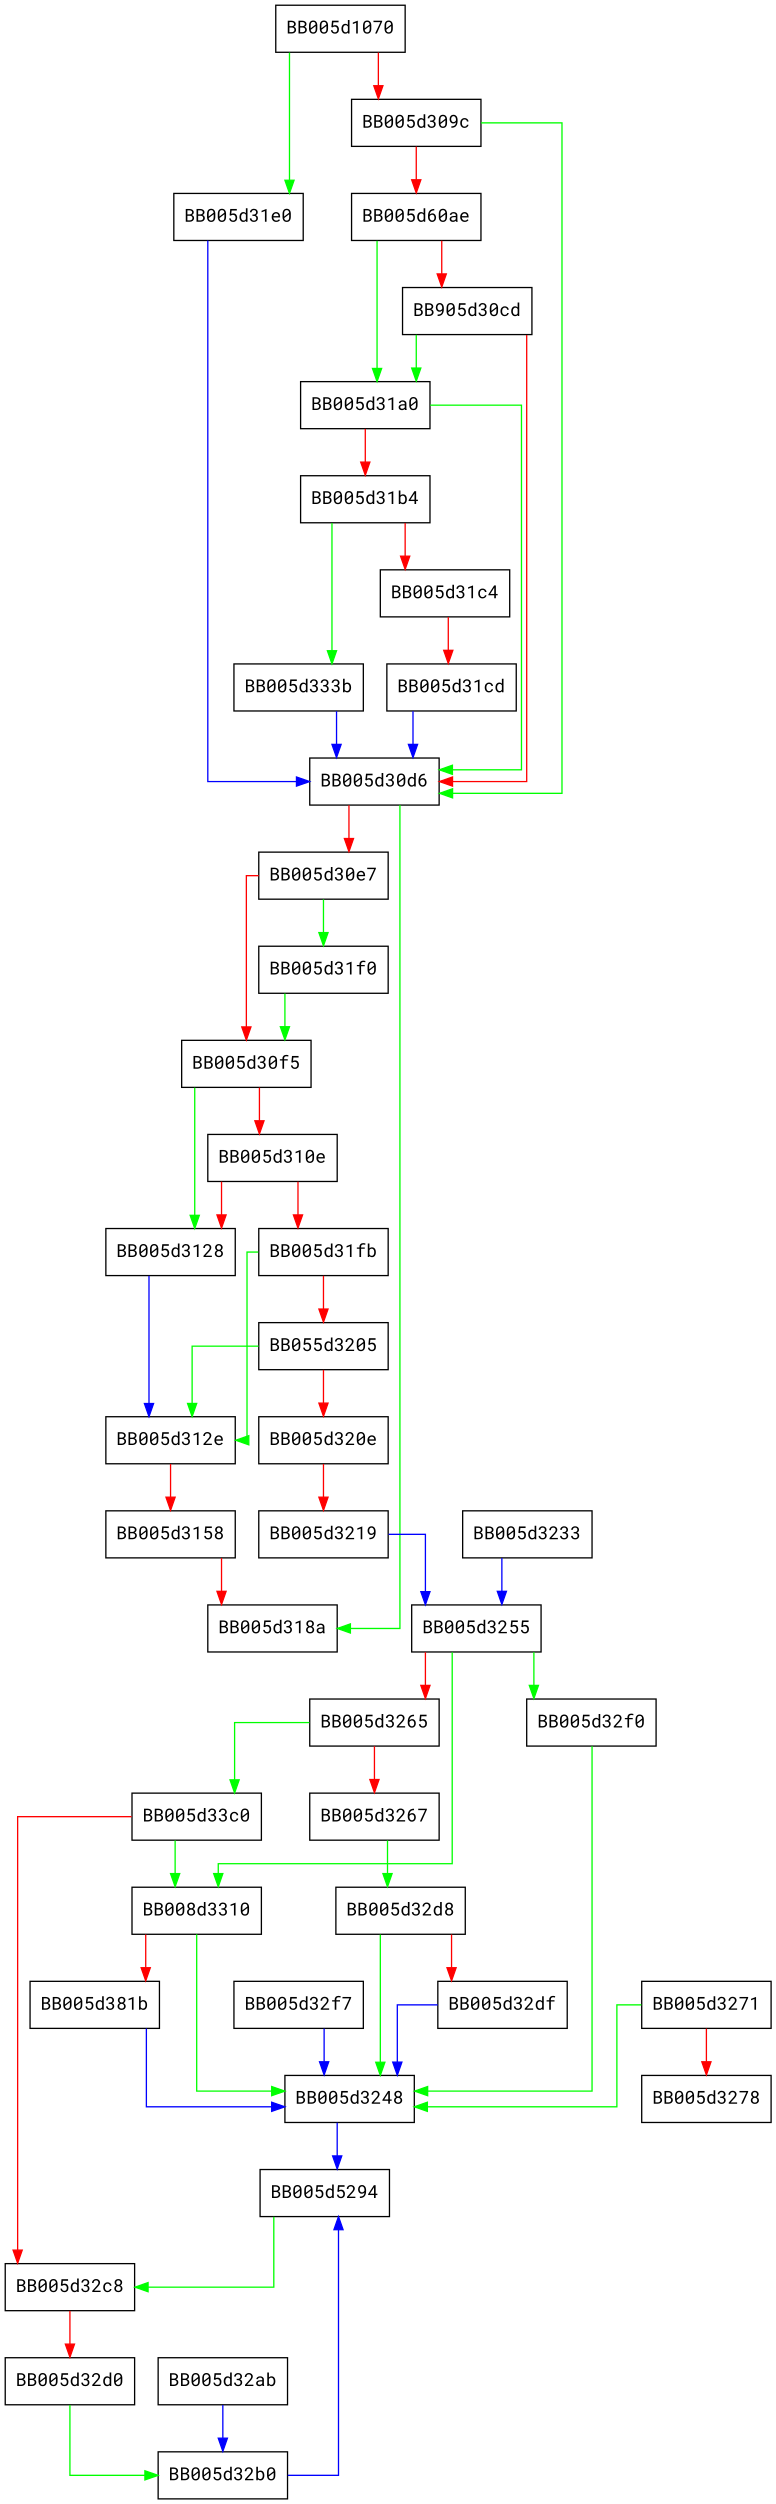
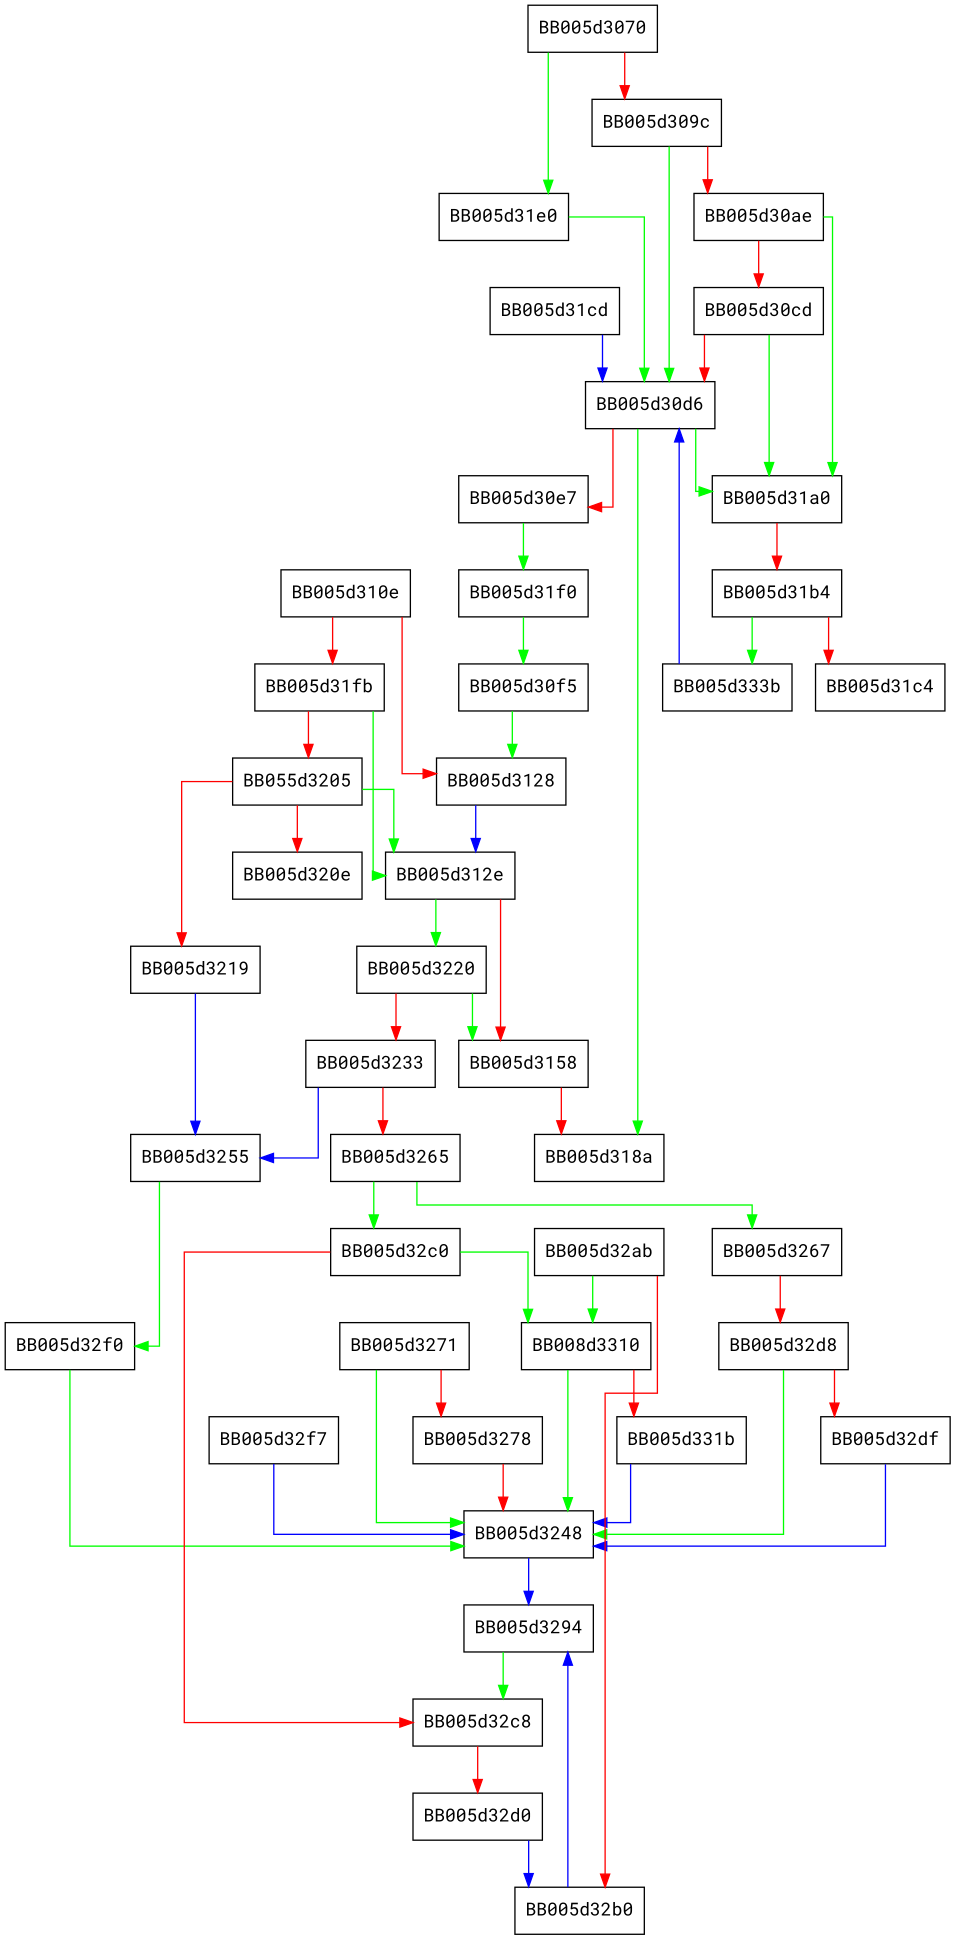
(340, 29) -> (593, 29)
(416, 217) -> (759, 217)
(467, 311) -> (759, 311)
(208, 555) -> (644, 255)
(521, 576) -> (696, 462)
(448, 634) -> none
(246, 945) -> none
none -> (421, 970)
(259, 1104) -> none
(323, 1481) -> (182, 832)
none -> (503, 1481)
(425, 1669) -> (383, 1104)
(374, 1763) -> (578, 1205)
(197, 1817) -> (395, 1252)
(388, 1855) -> (780, 1292)
(436, 1864) -> (593, 1292)
(95, 2005) -> (682, 1440)
(325, 2193) -> (529, 1628)
(223, 2422) -> (605, 1565)
(72, 2475) -> (529, 1857)
